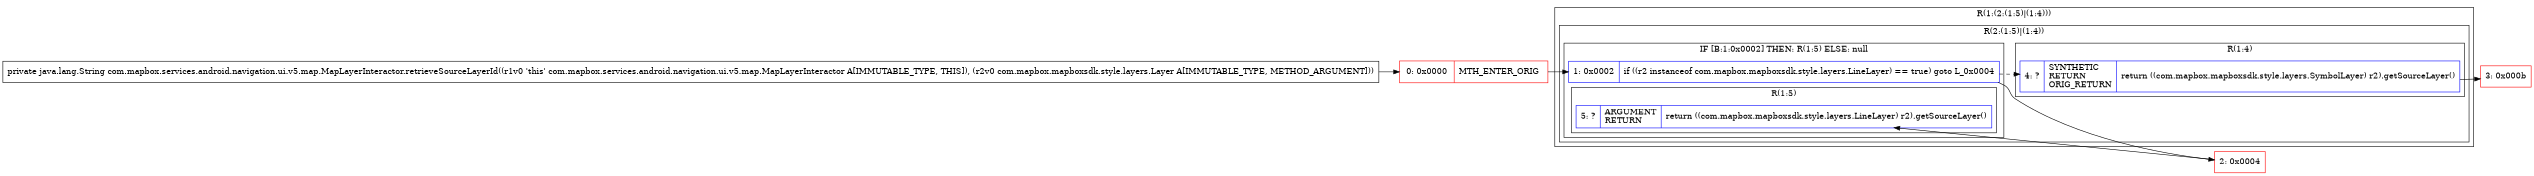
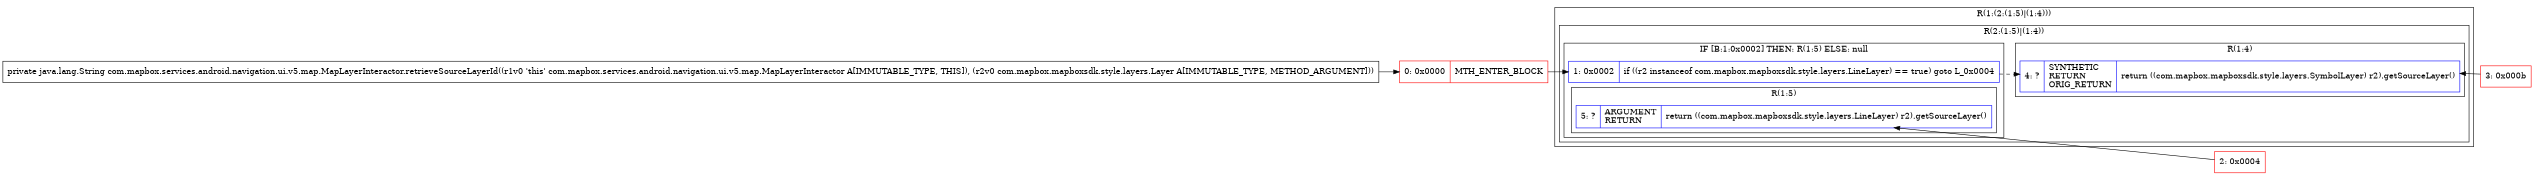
(1499, 72) -> (1499, 72)
(2467, 79) -> (2473, 74)
(2097, 136) -> none
